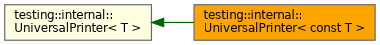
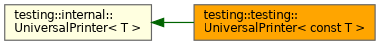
(285, 22) -> (285, 22)
